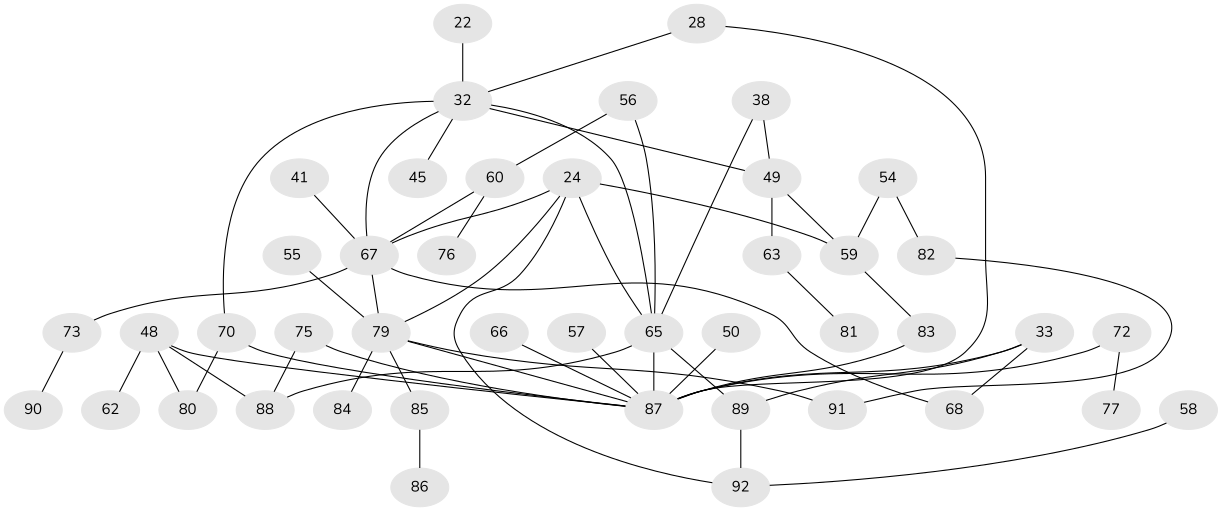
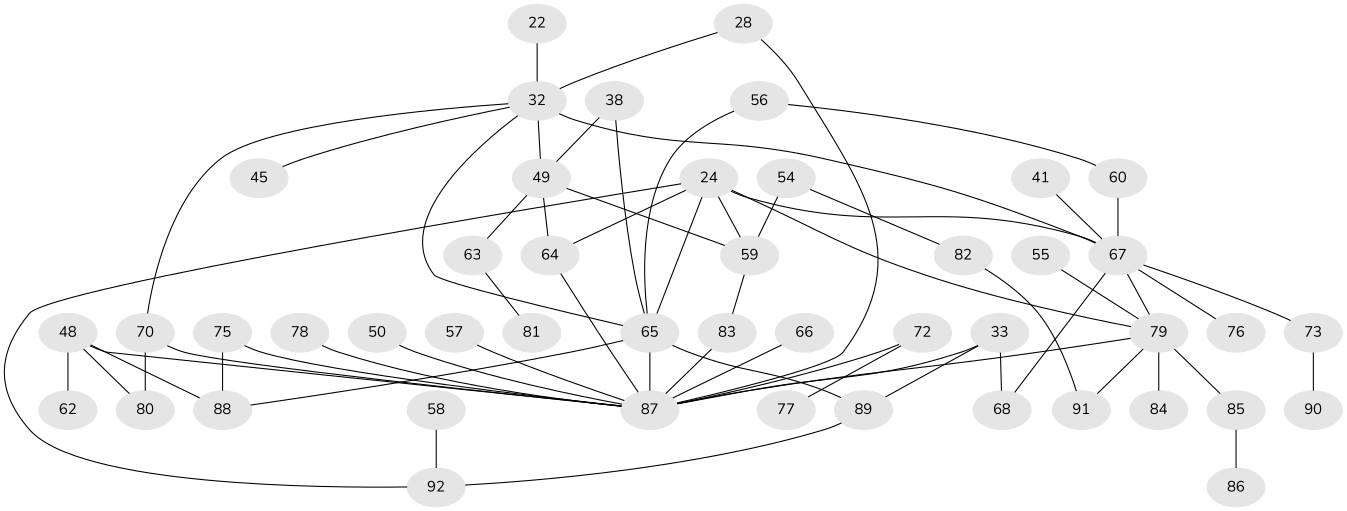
(476, 209) -> (1177, 294)
none -> (550, 256)
none -> (300, 333)
